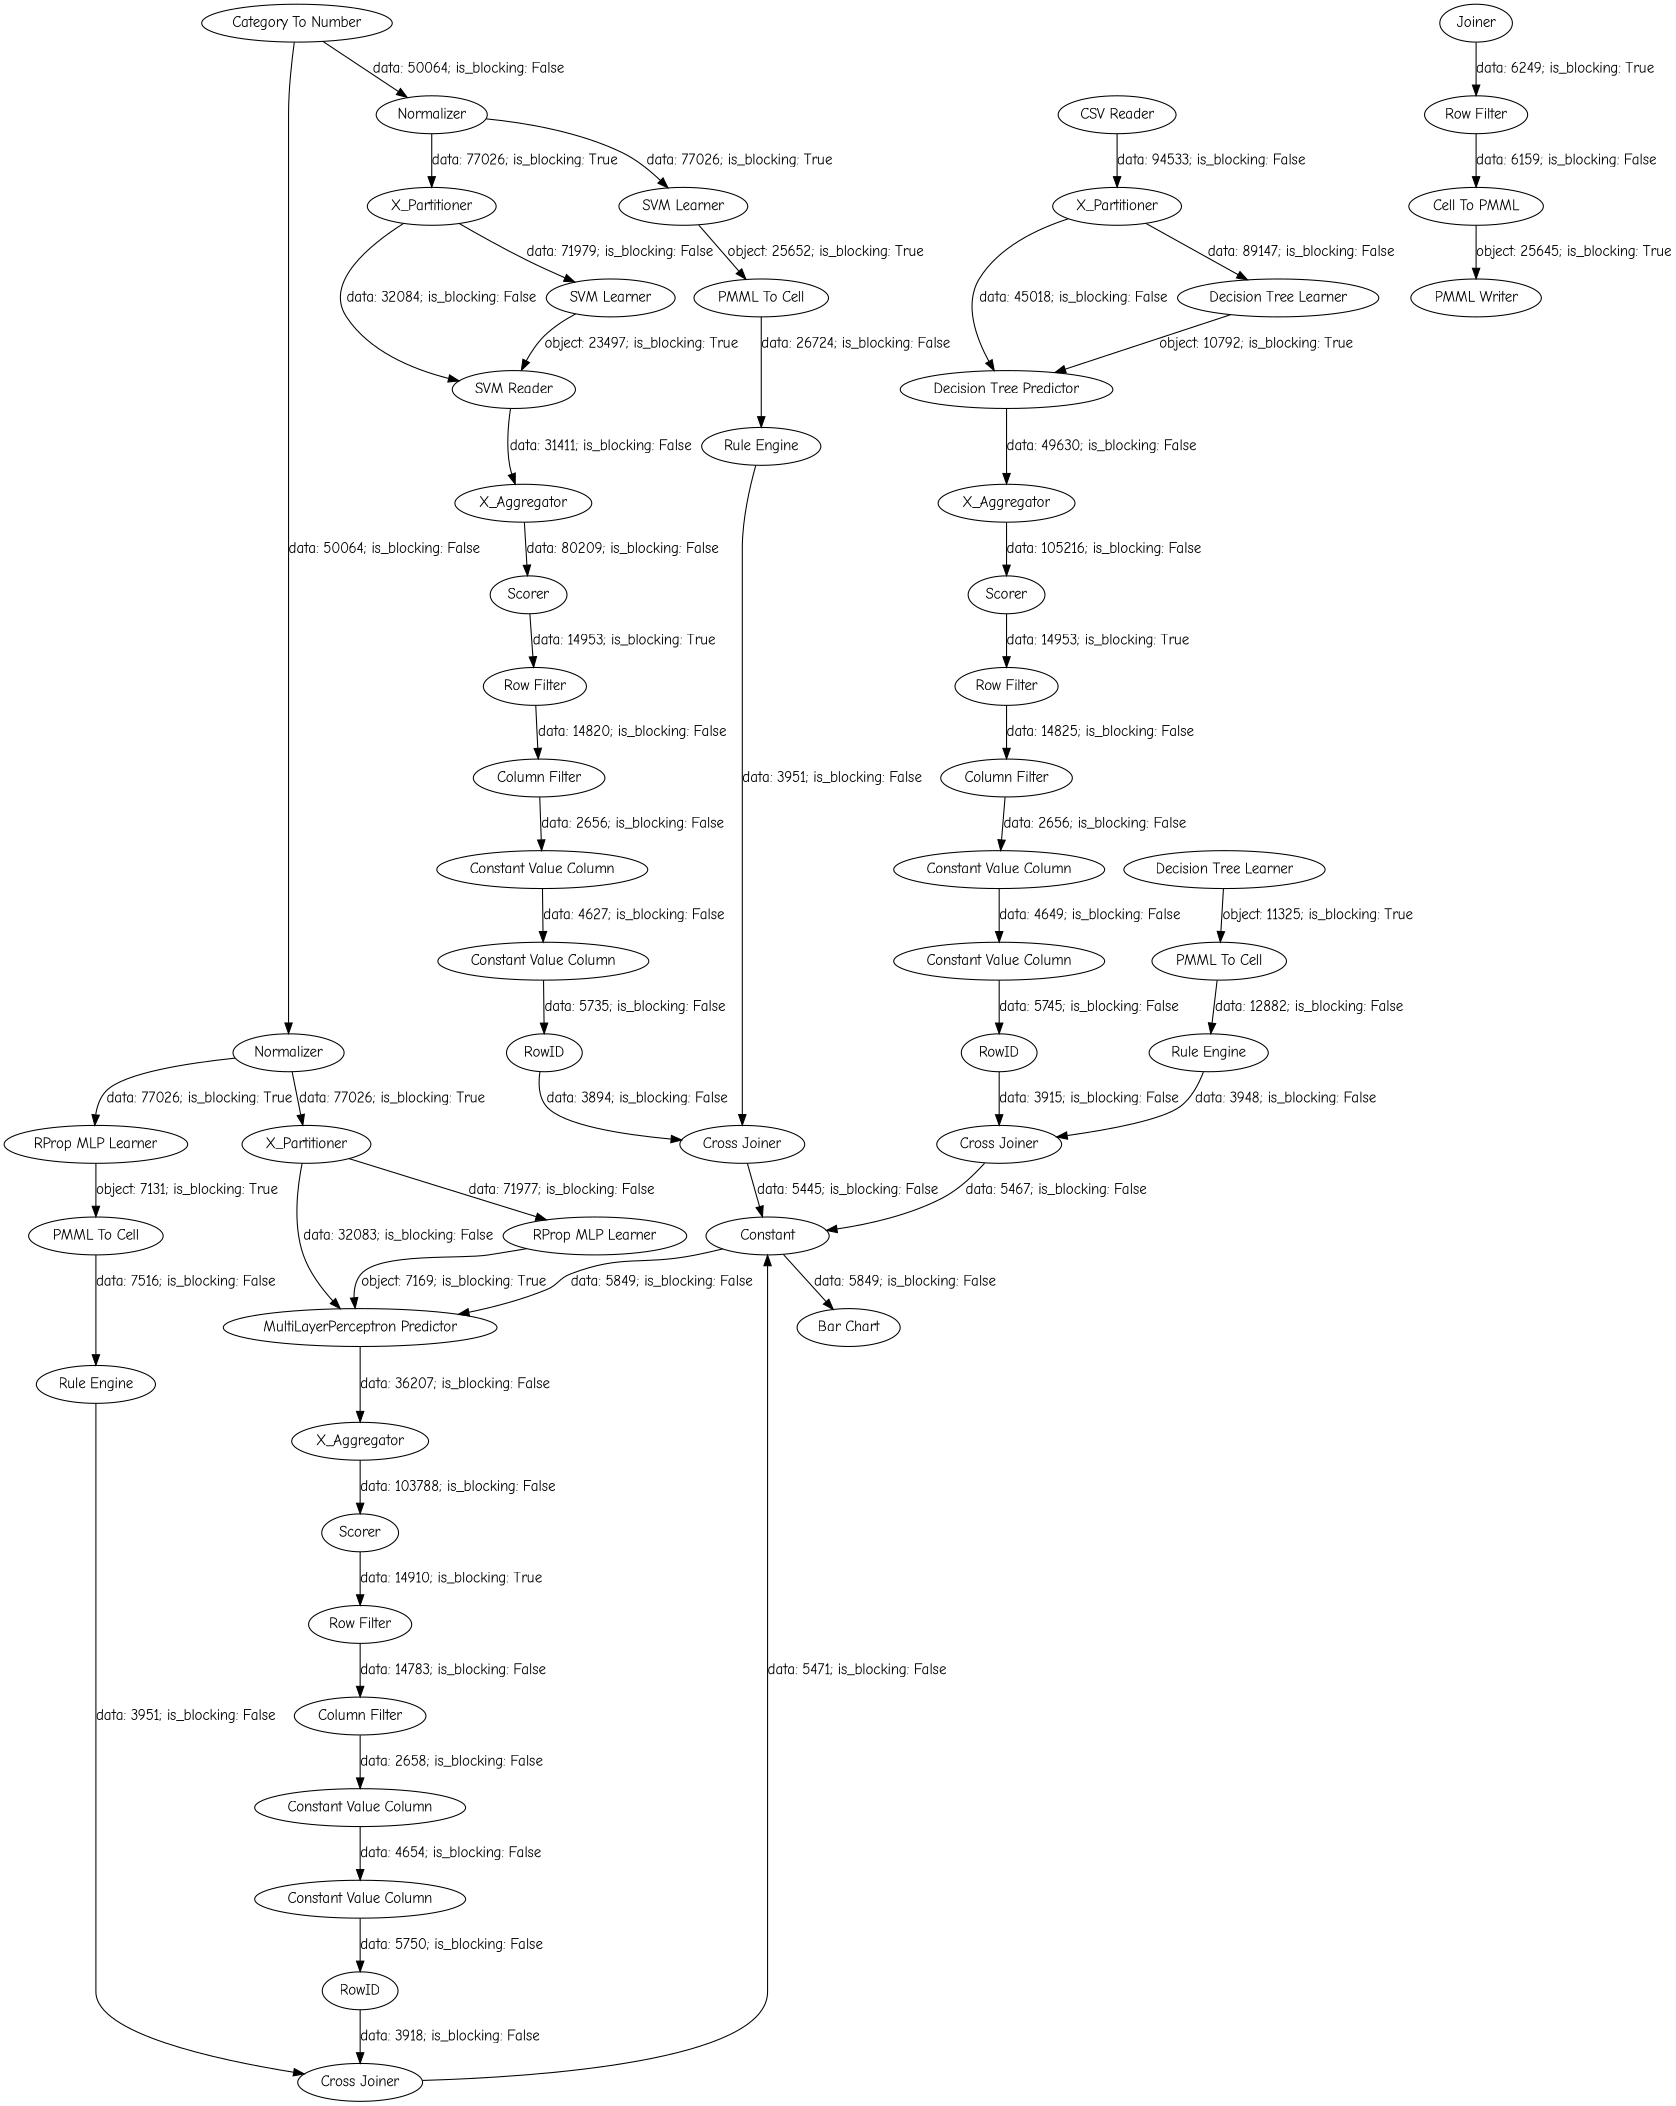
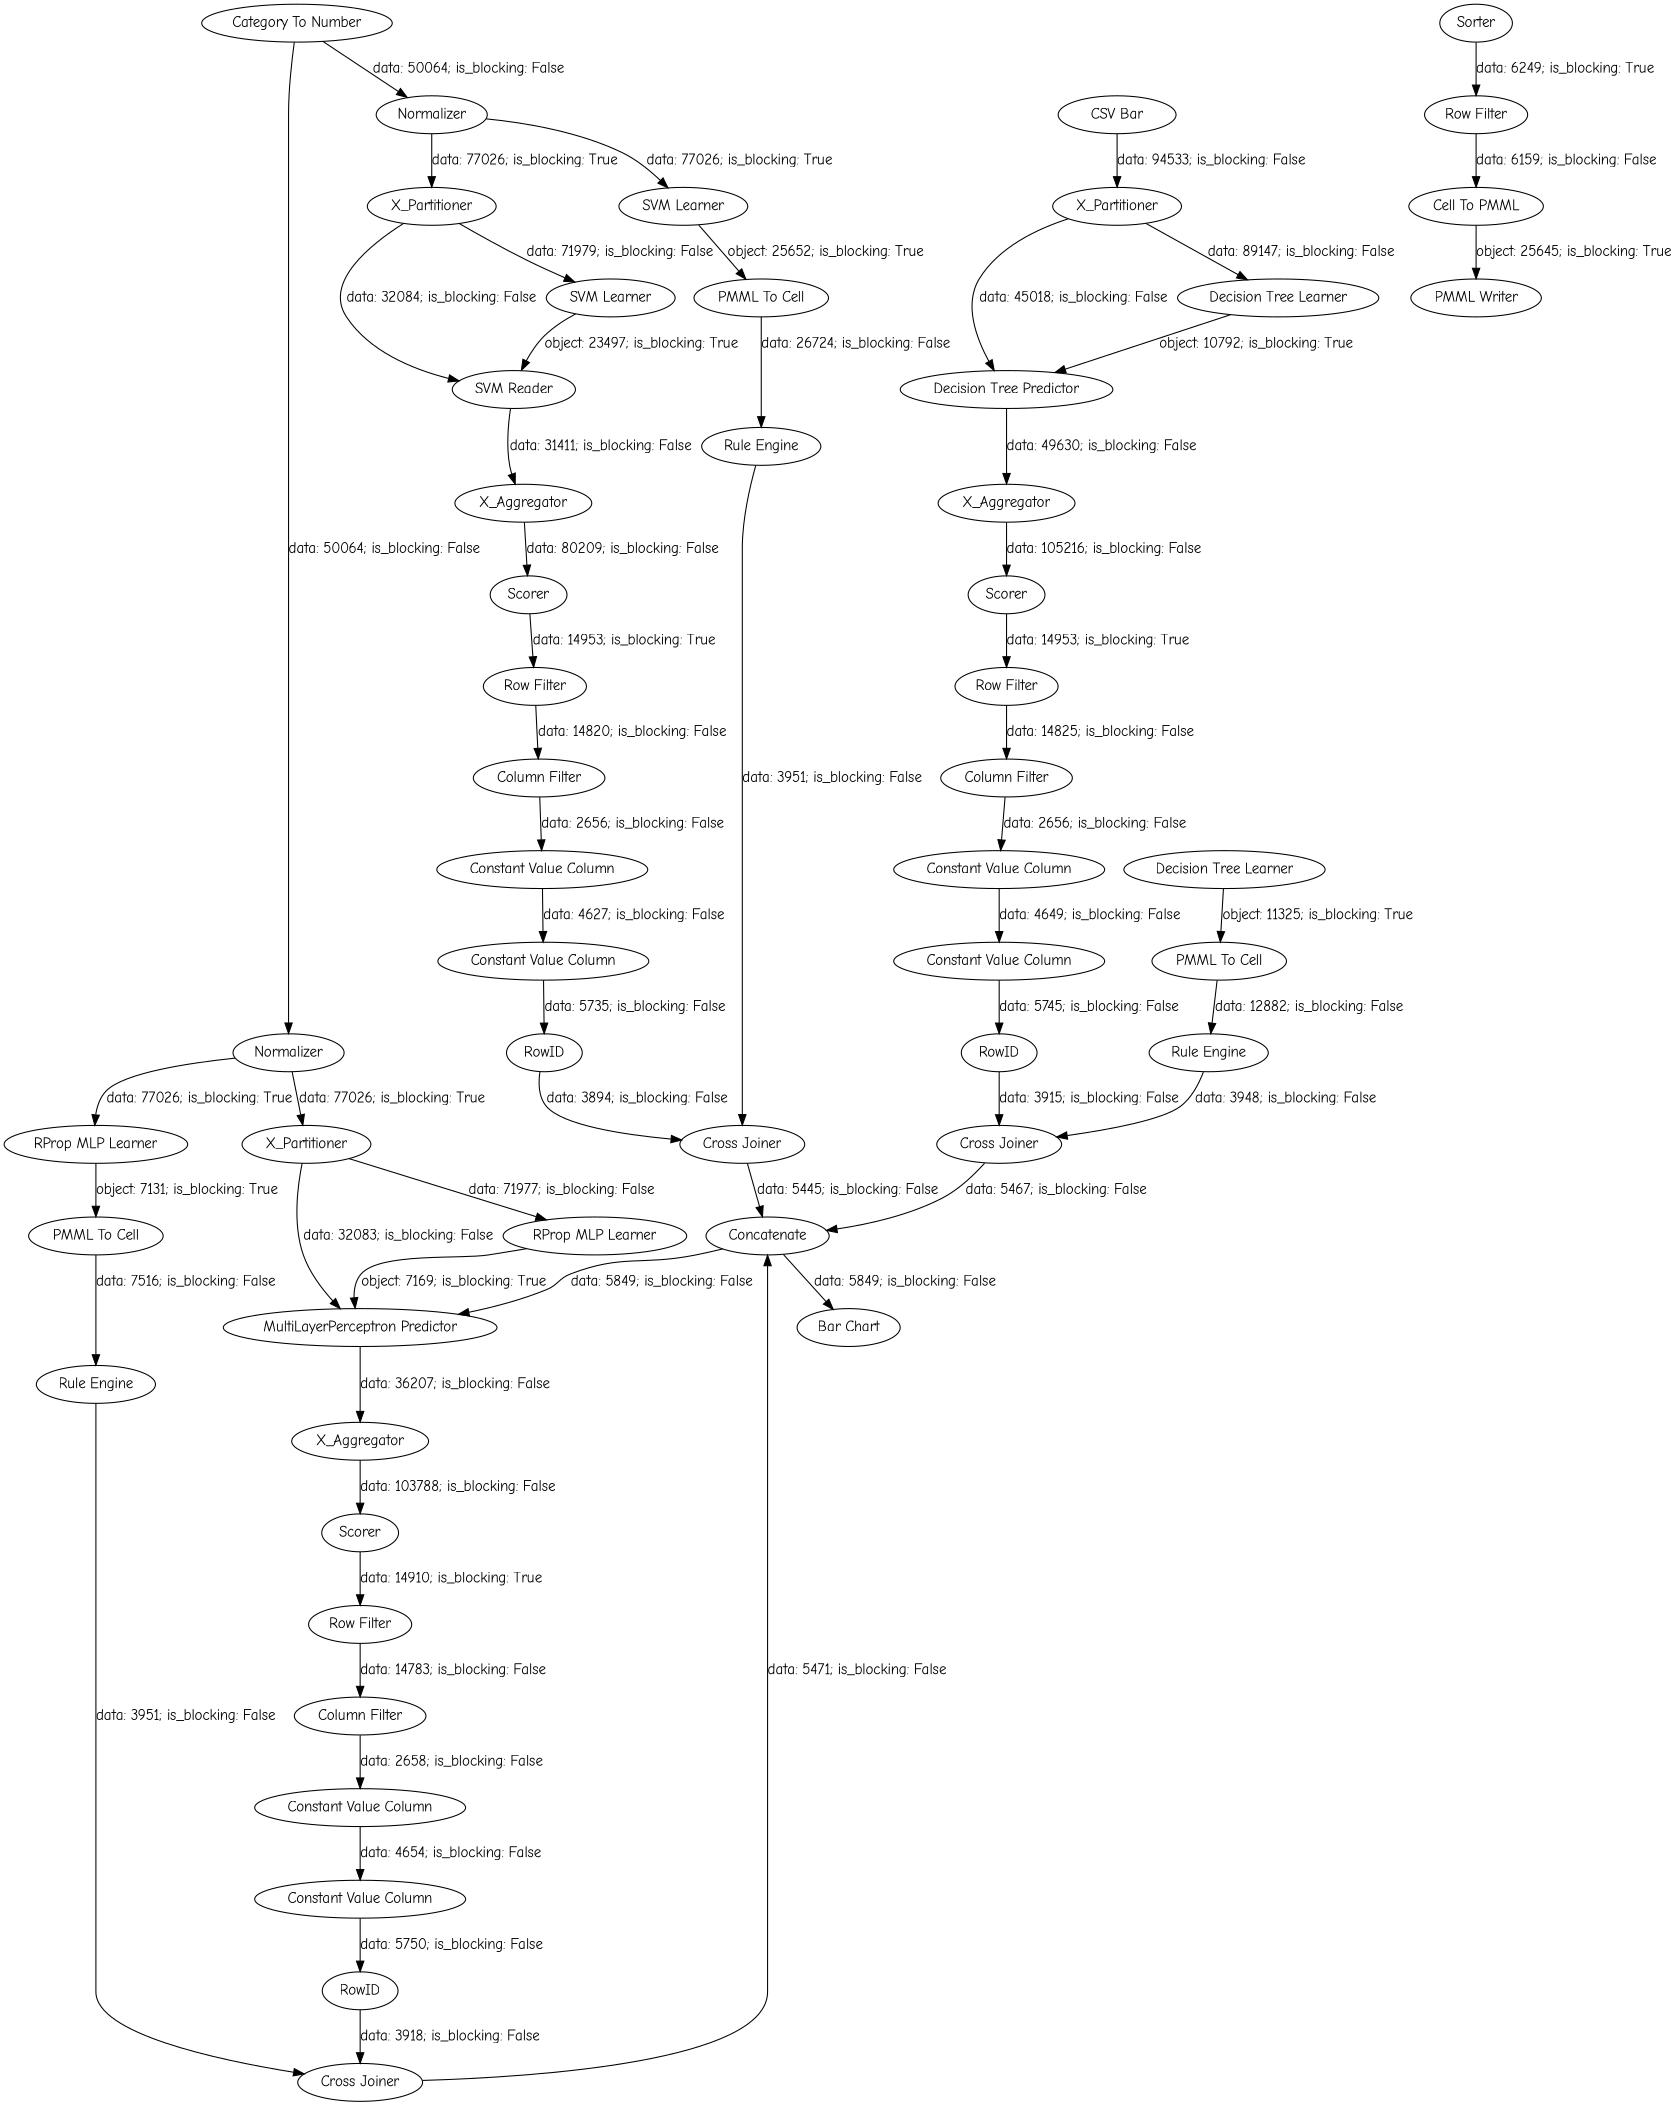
(1476, 23) -> (1476, 23)
(1117, 115) -> (1117, 115)
(768, 1236) -> (768, 1236)
